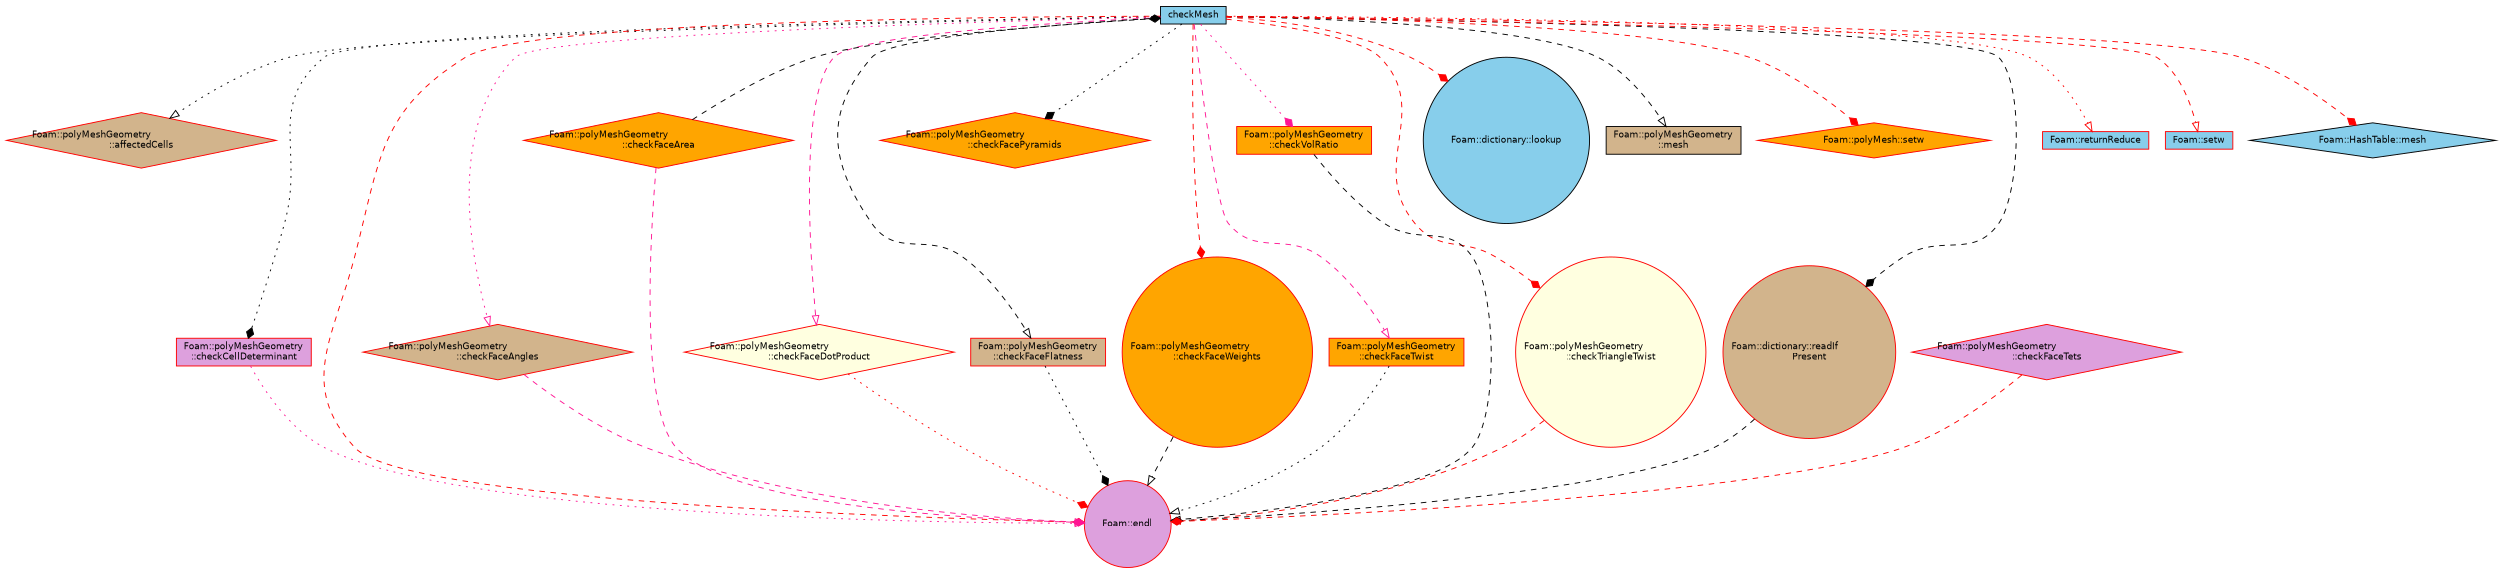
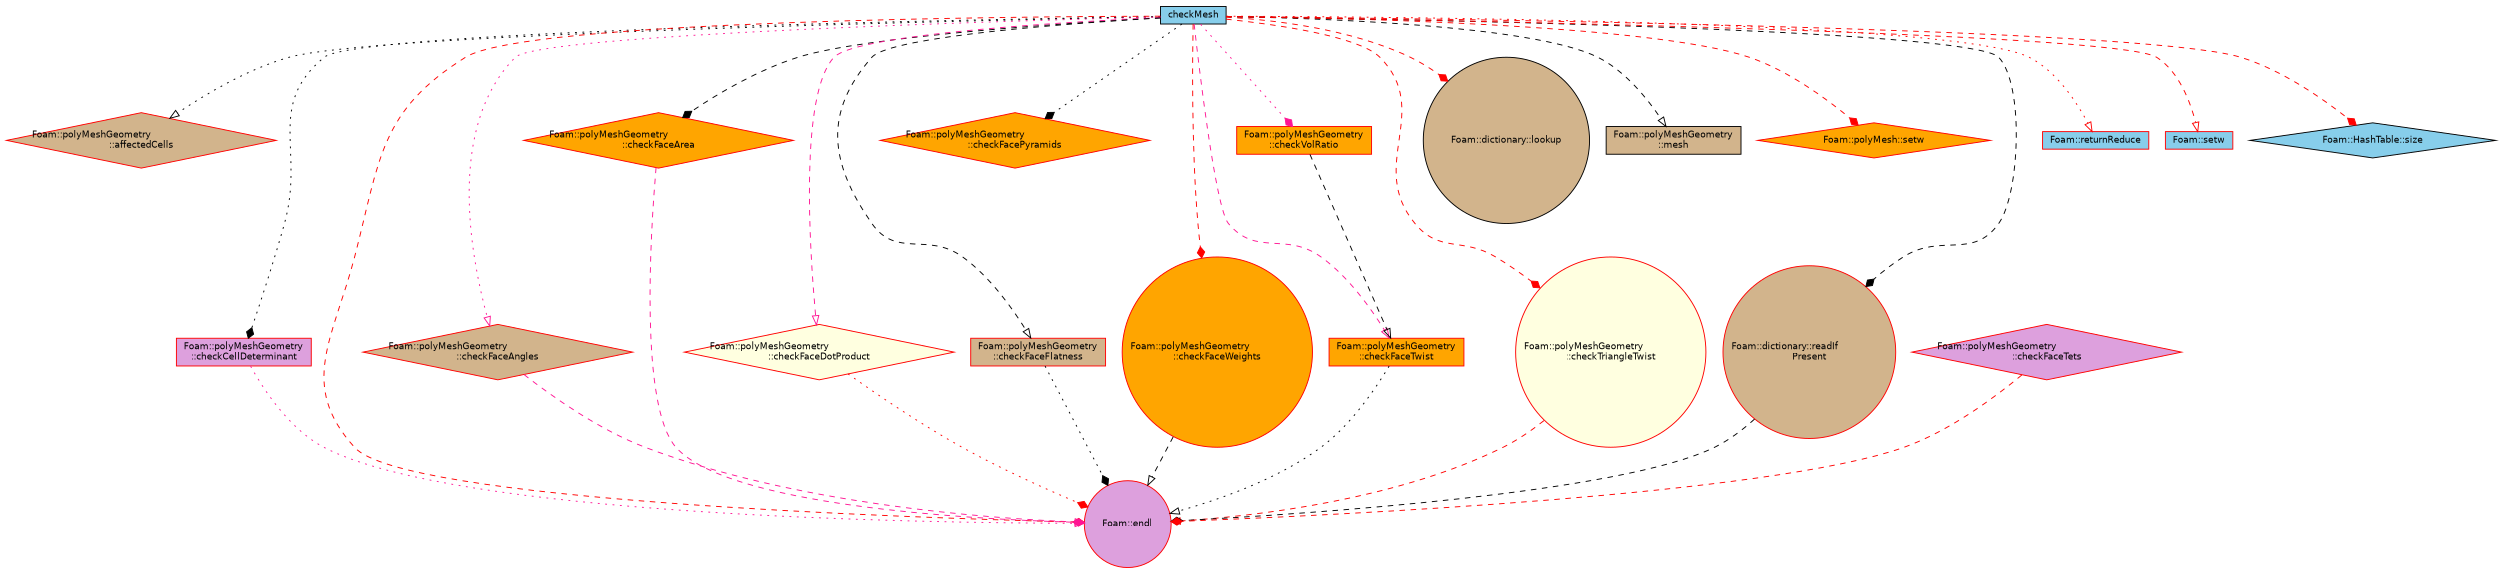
(819, 56) -> (835, 49)
(1506, 140) -> (1506, 140)
(2373, 140) -> (2373, 140)
(1487, 406) -> (1348, 242)
